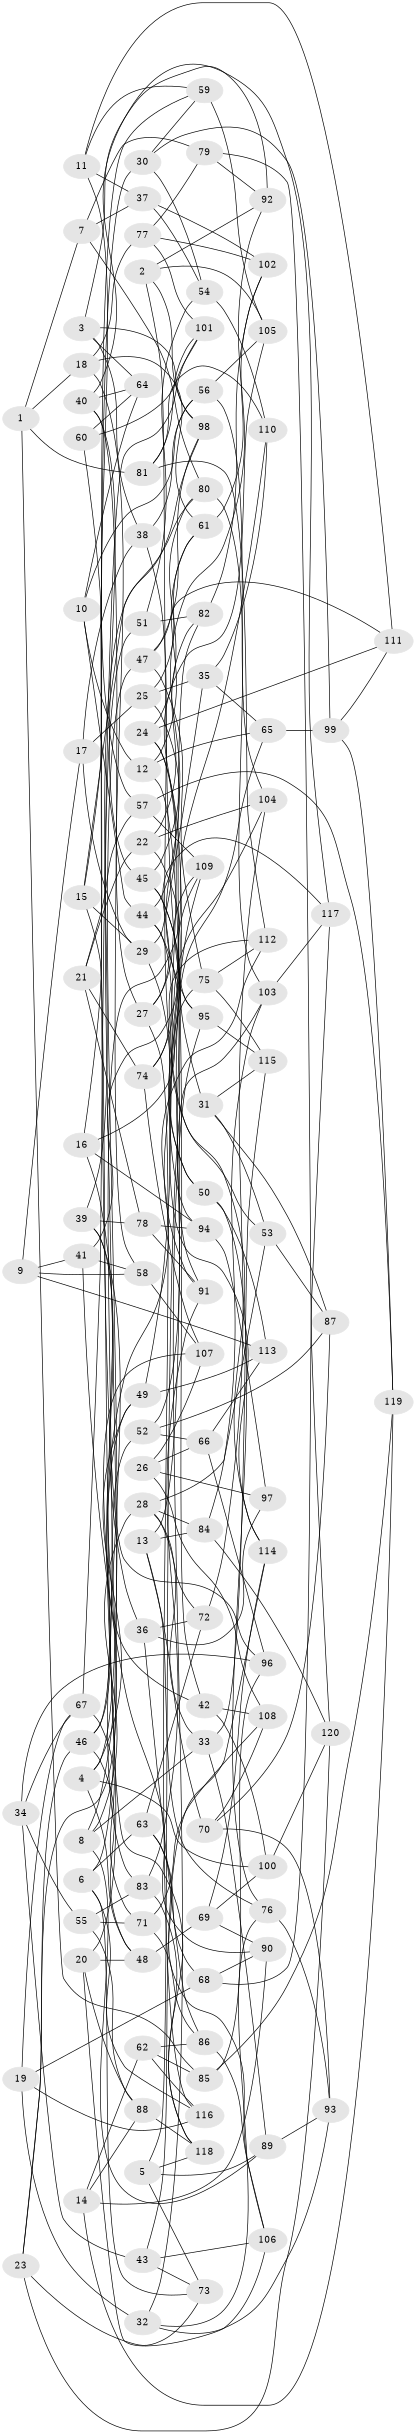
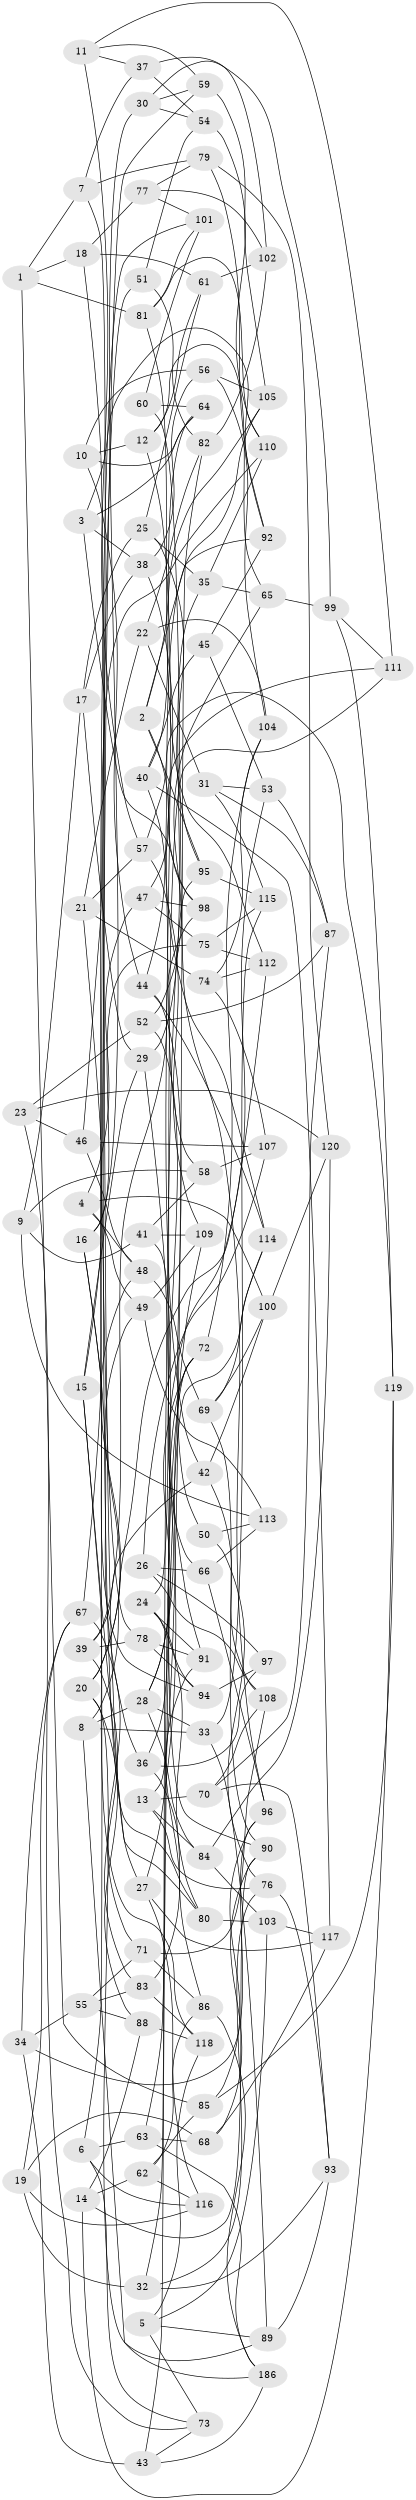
(174, 1036) -> none
(268, 2240) -> (268, 2375)
